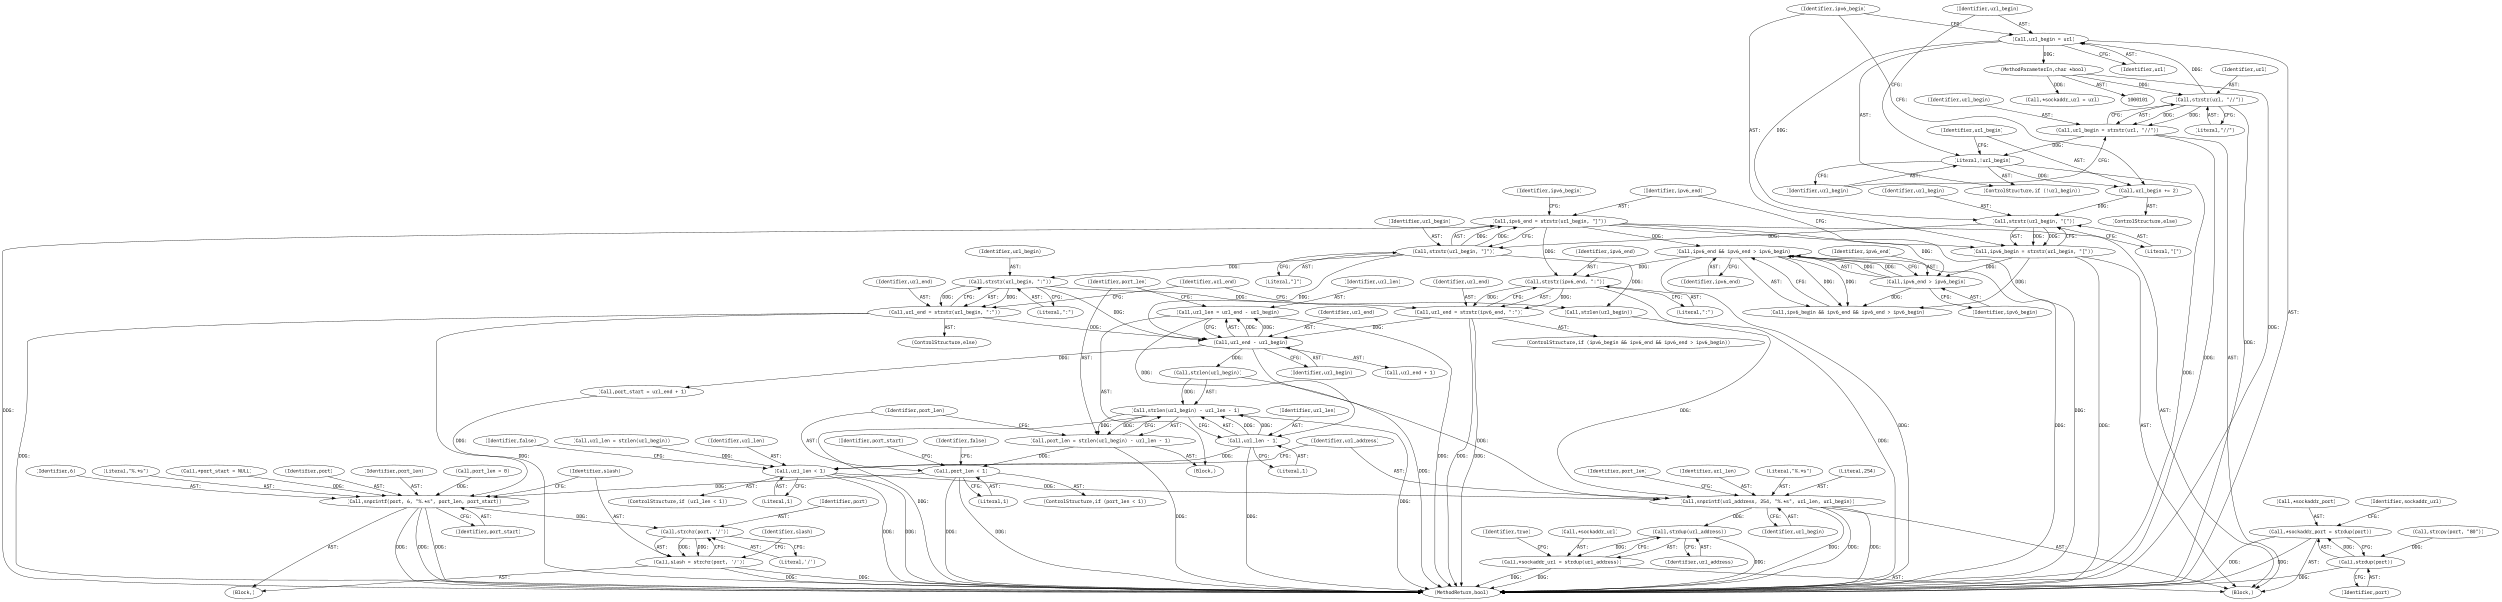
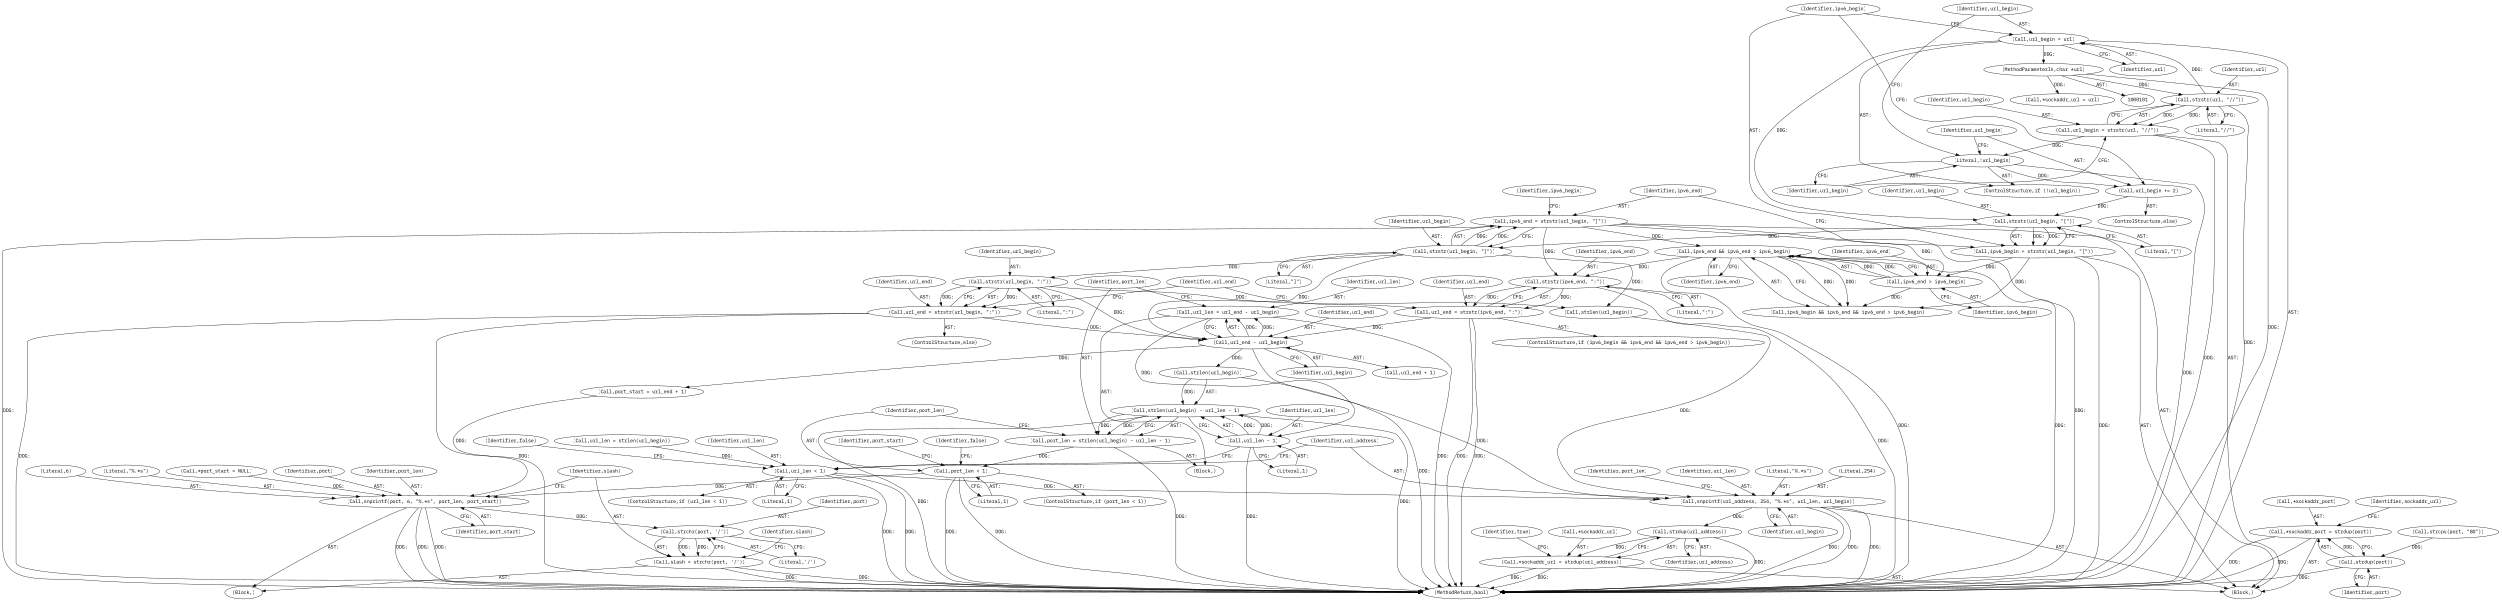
(2044, 70) -> (2044, 70)
(1229, 456) -> (1229, 456)
(56, 471) -> (56, 471)
(482, 471) -> none
